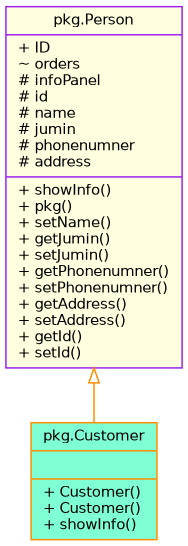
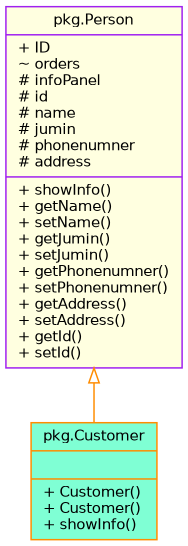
(45, 207) -> (65, 207)
